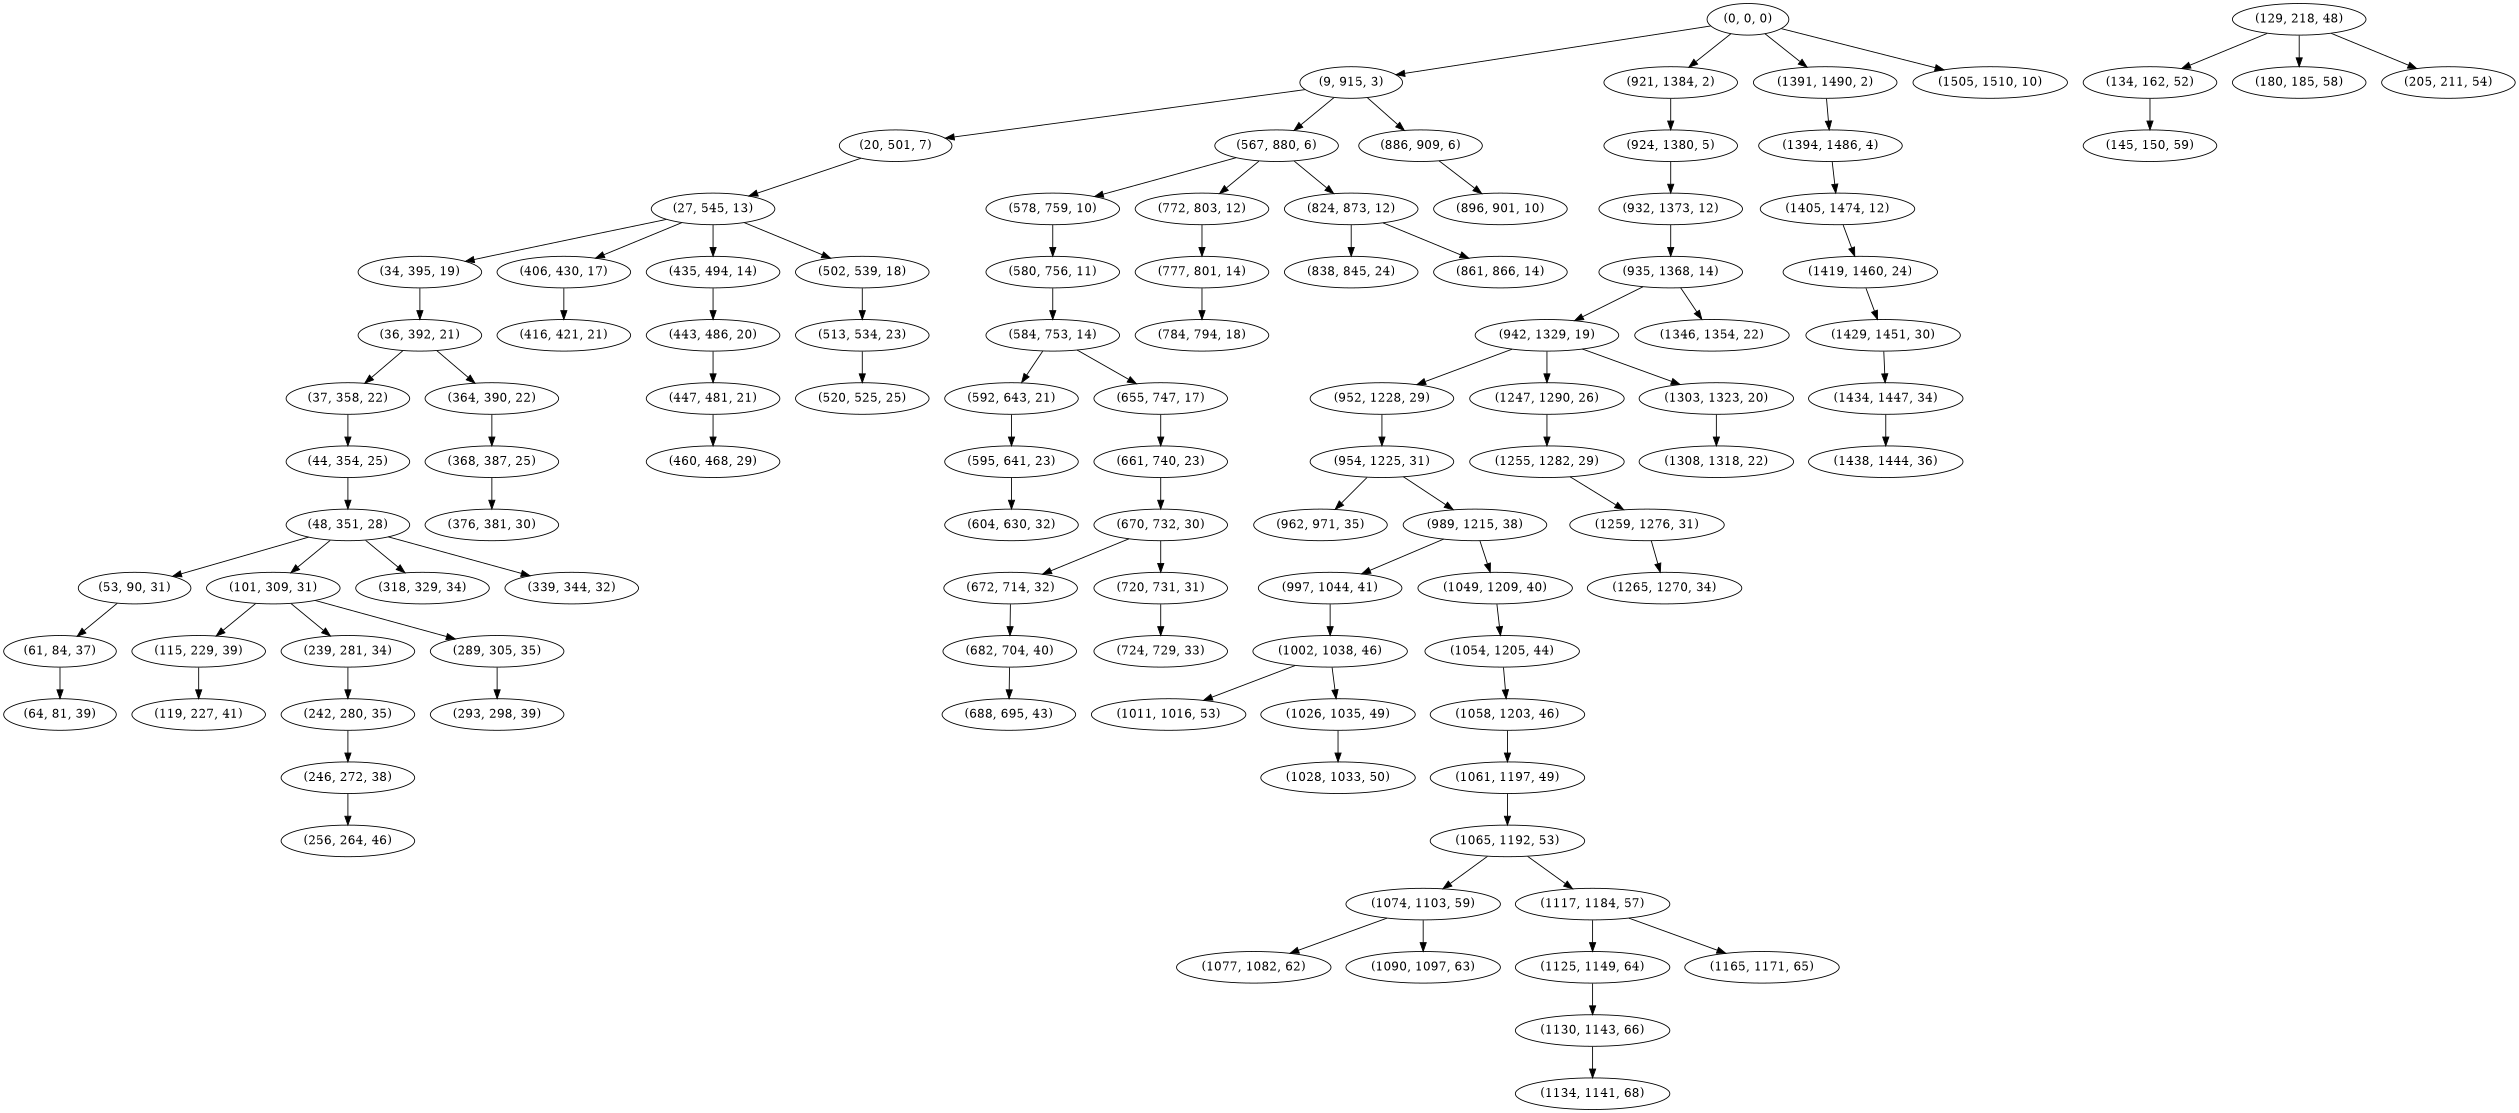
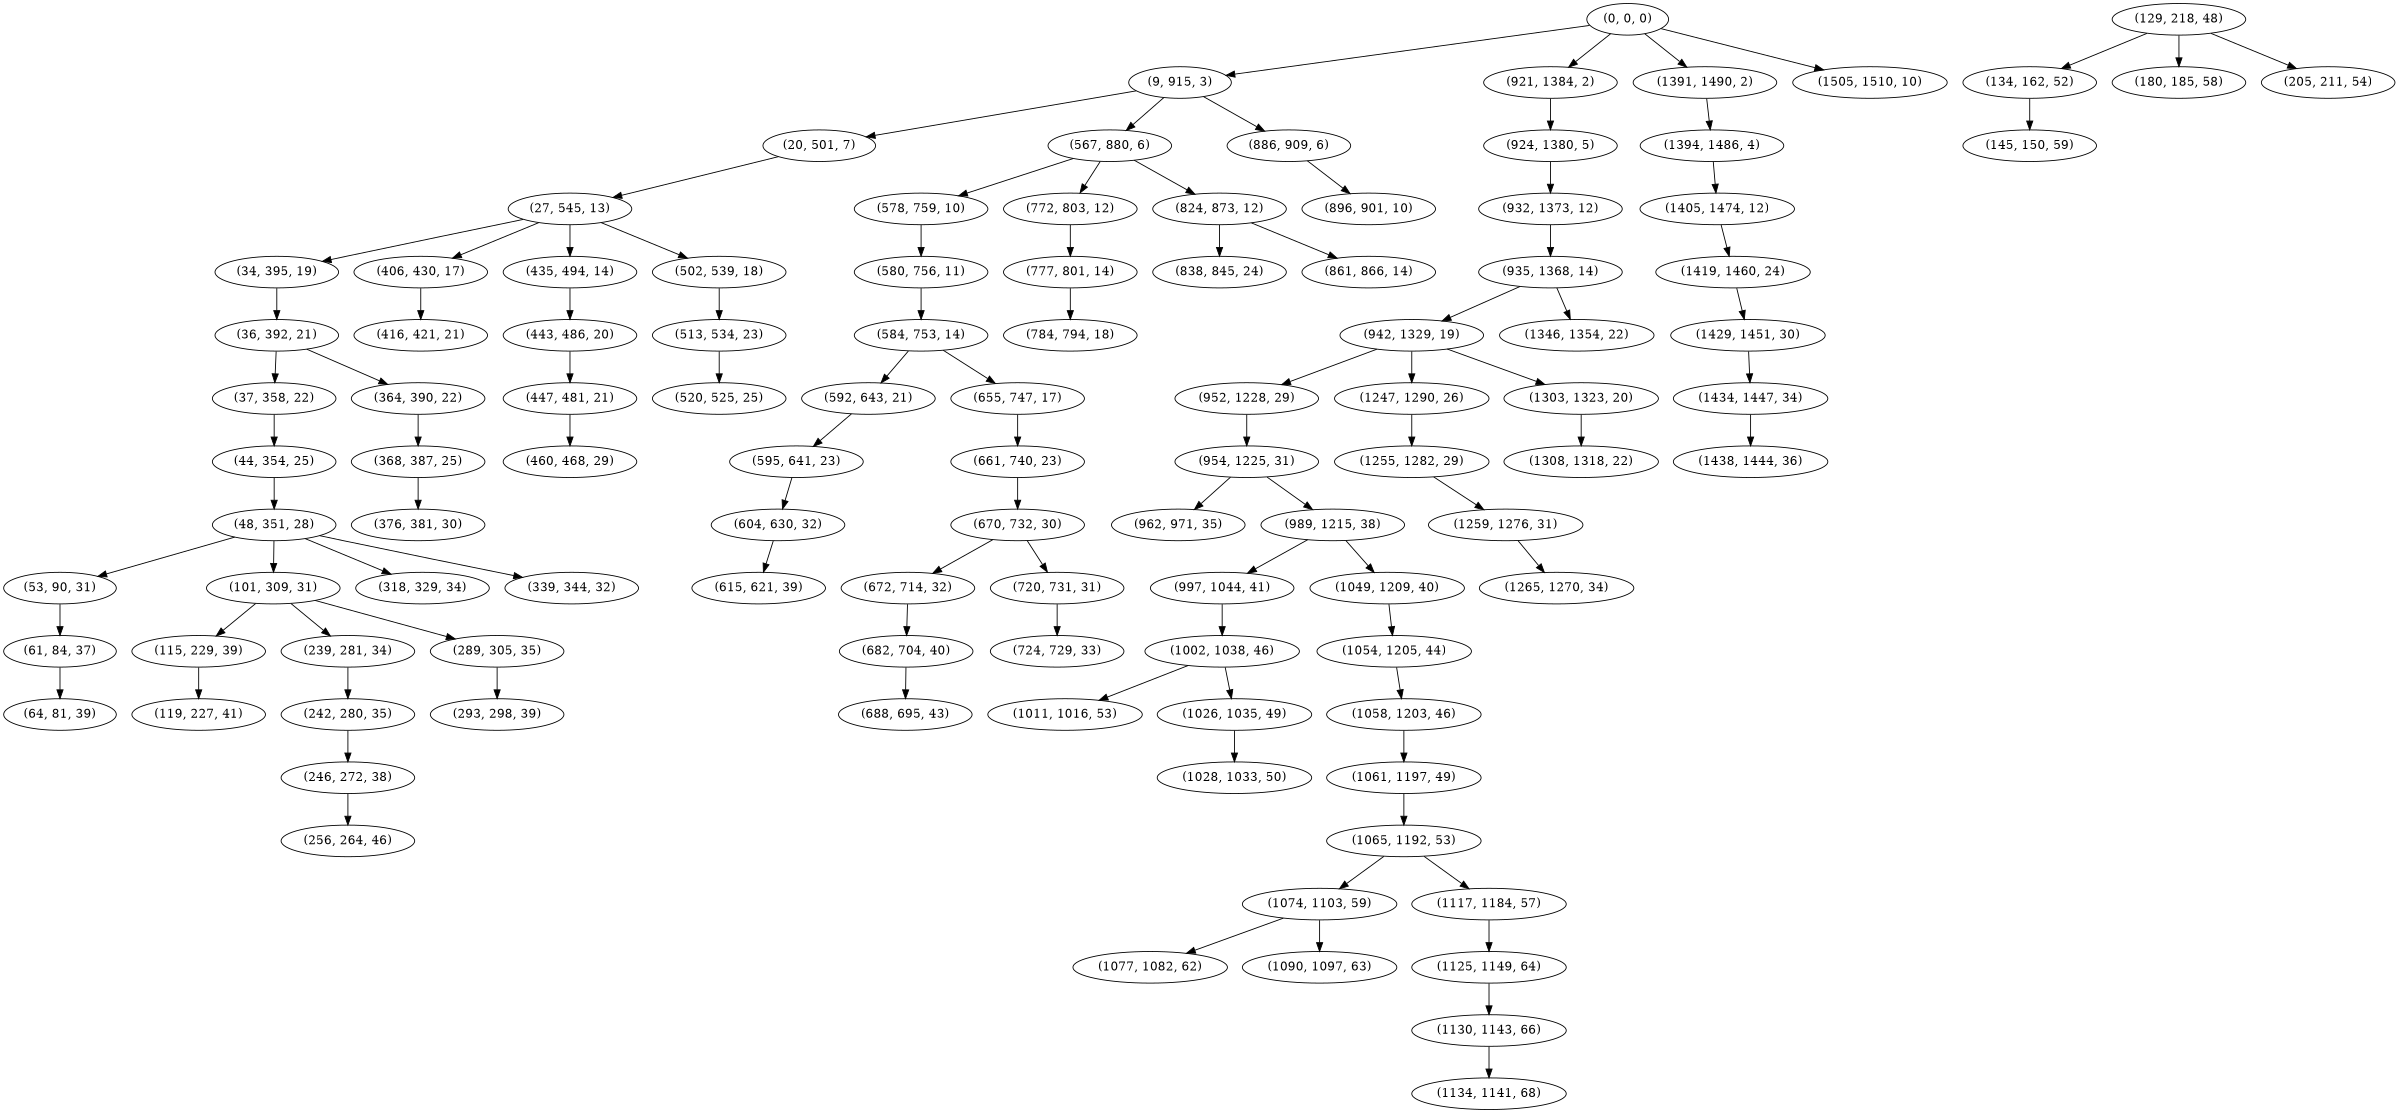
none -> (759, 588)
(1762, 967) -> none
